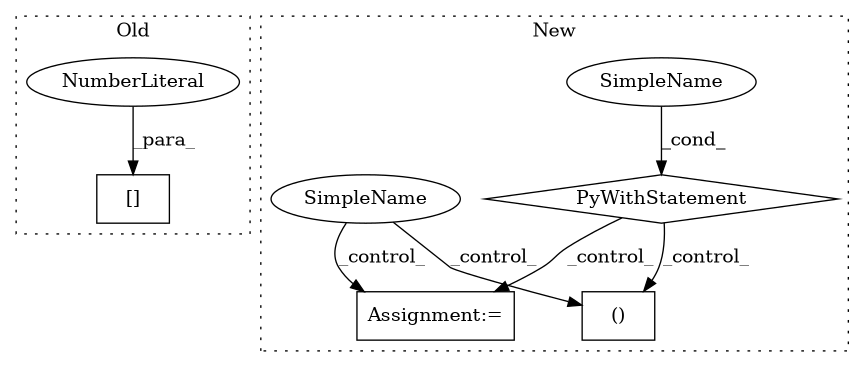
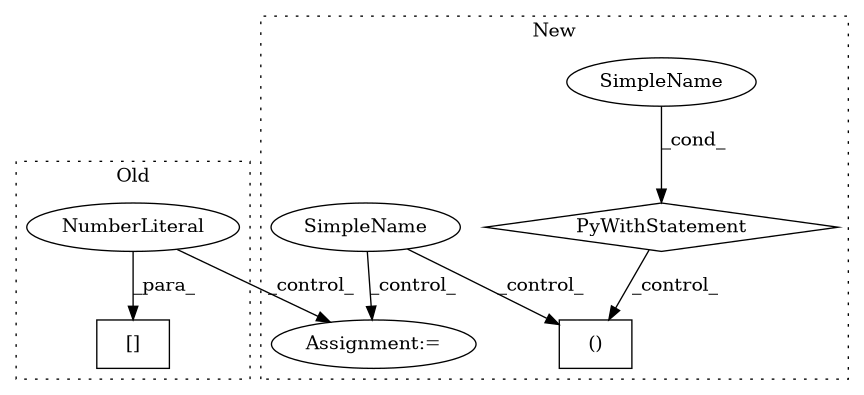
(563, 250) -> (241, 280)
(436, 316) -> (374, 344)
